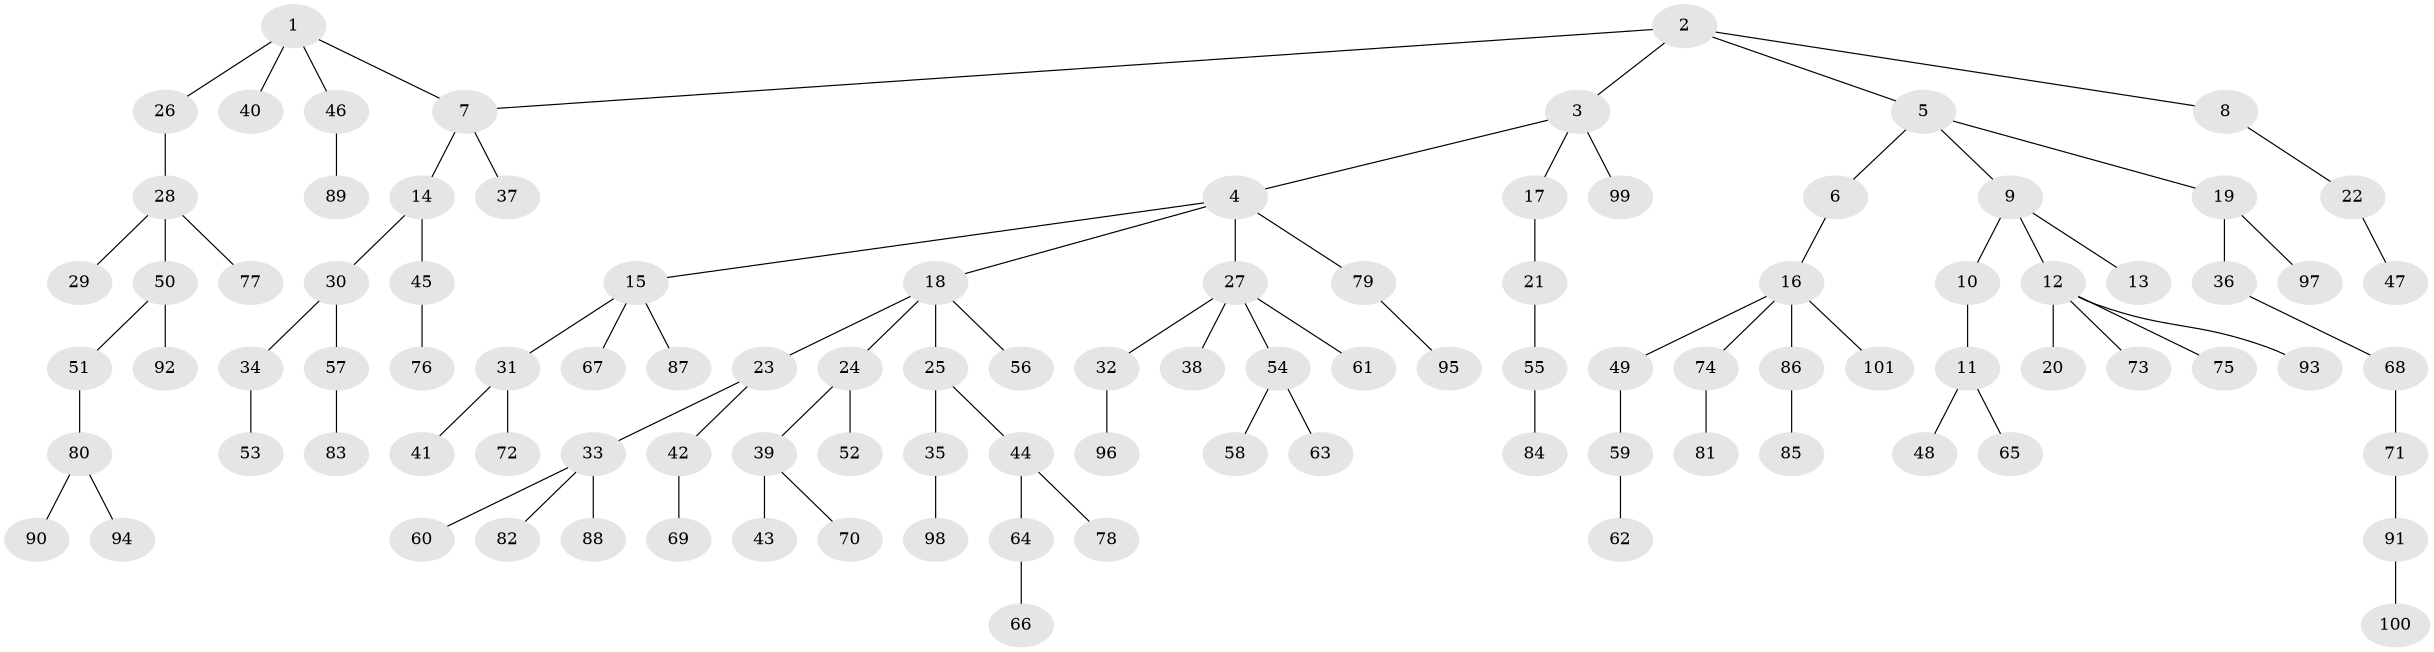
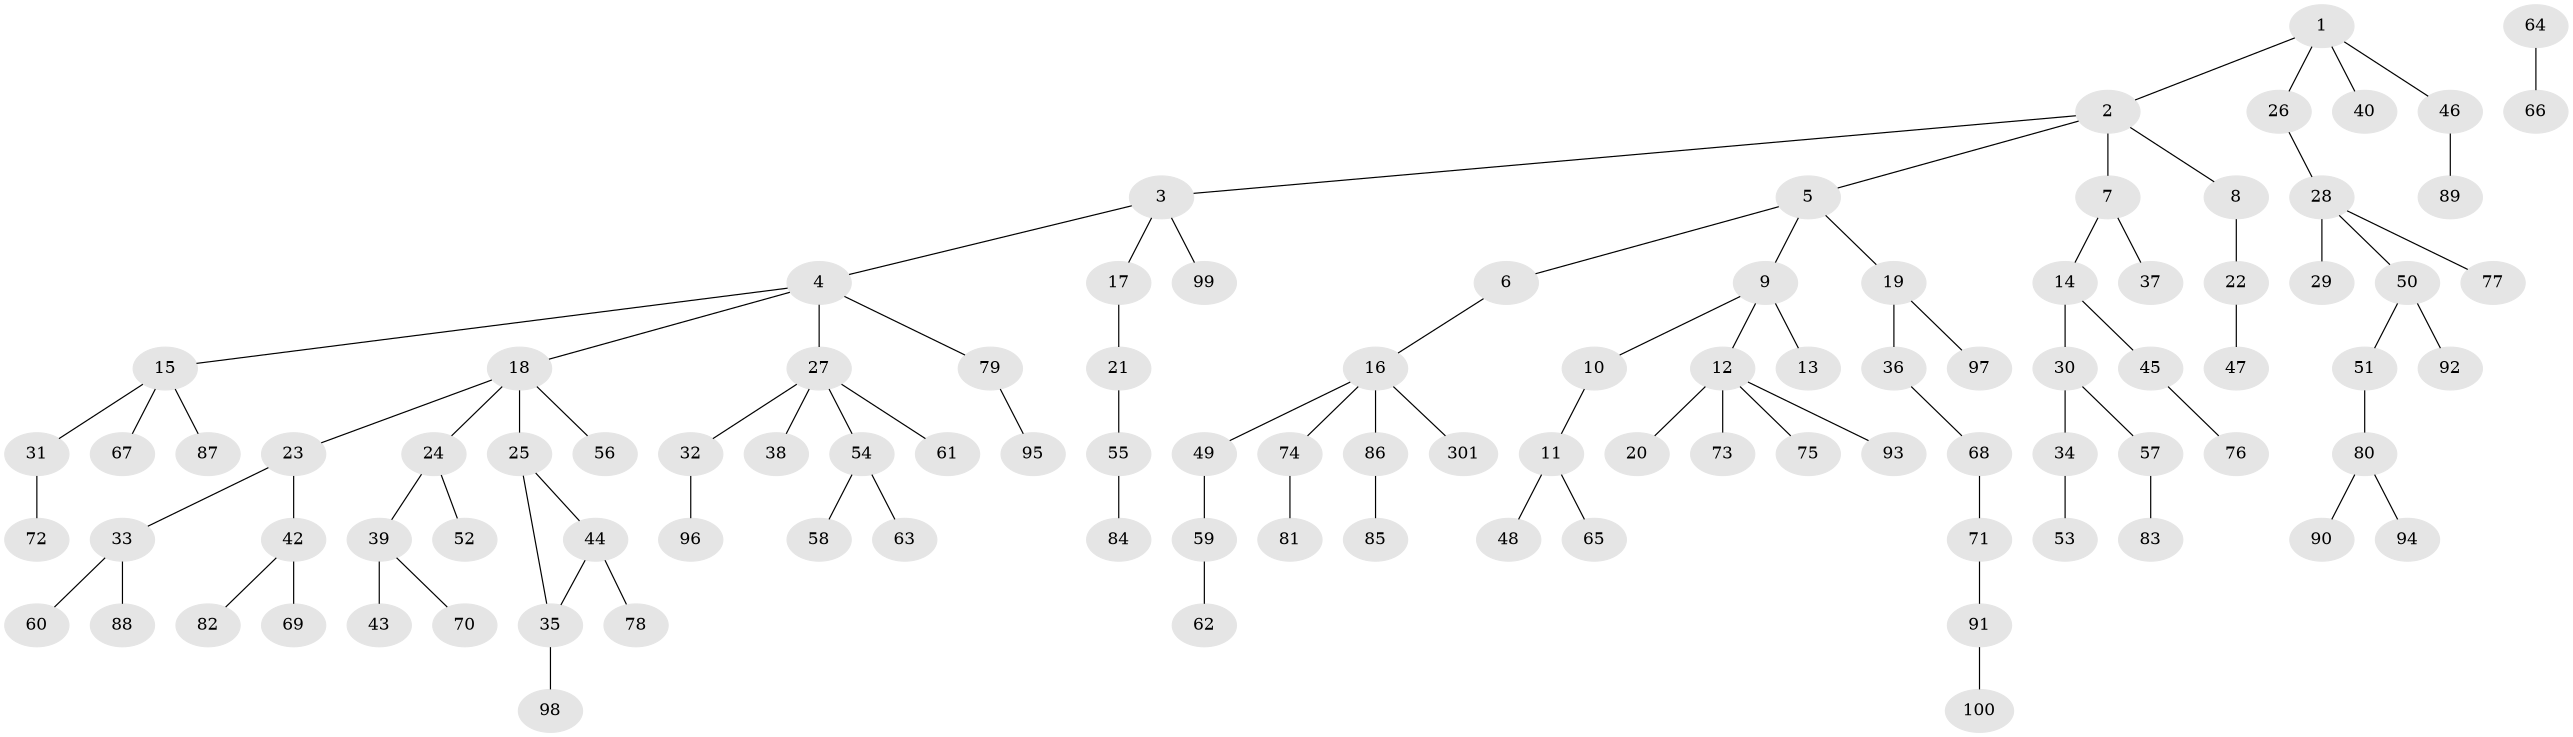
(379, 69) -> (2215, 69)
(1880, 369) -> (1464, 454)
(422, 454) -> none
(551, 497) -> (251, 582)
(1021, 497) -> (573, 583)
